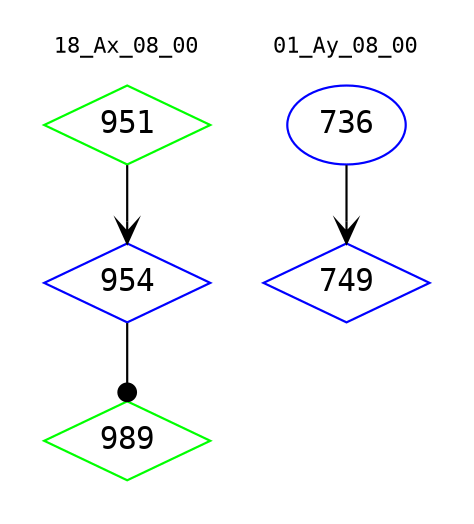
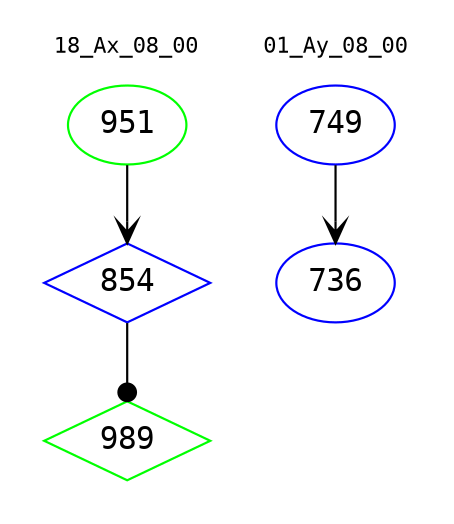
(127, 125) -> (127, 125)
(347, 193) -> (336, 193)
(127, 283) -> (127, 283)
(347, 283) -> (336, 125)
